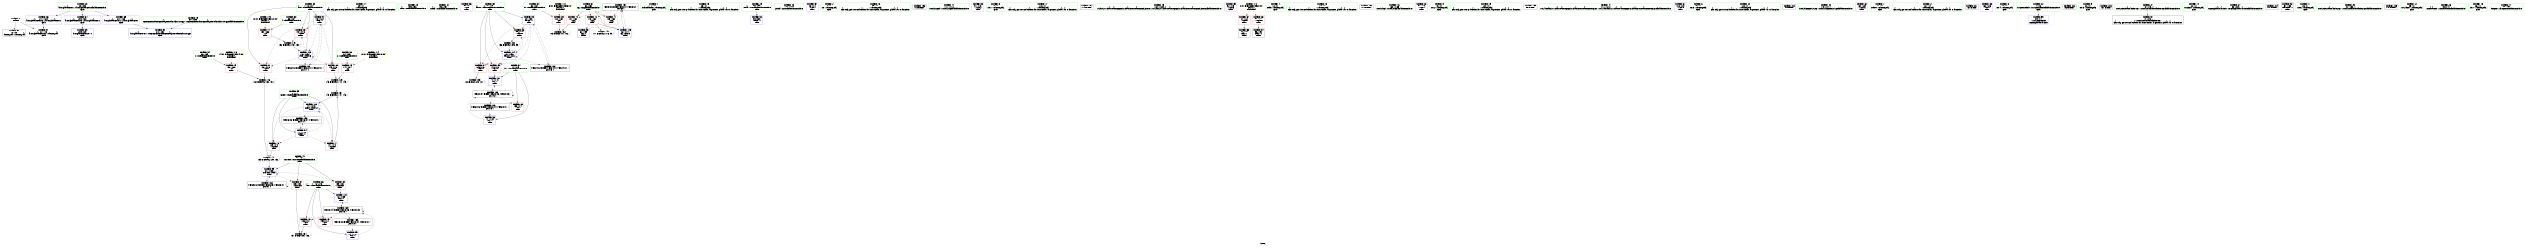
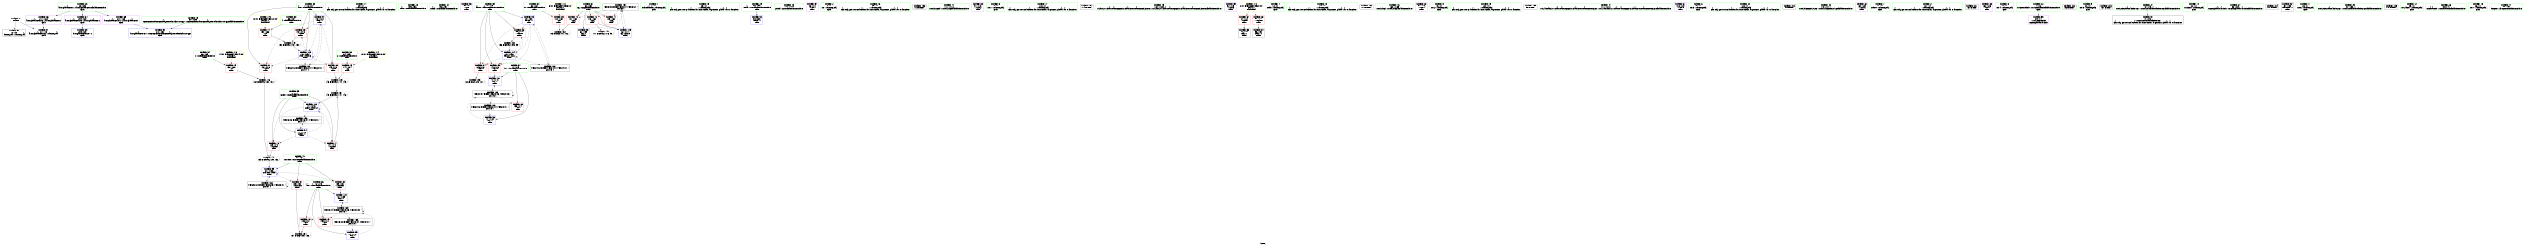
(588, 26) -> (584, 19)
